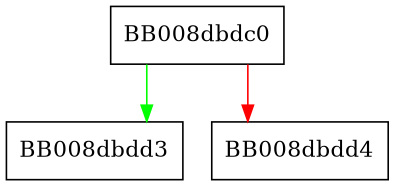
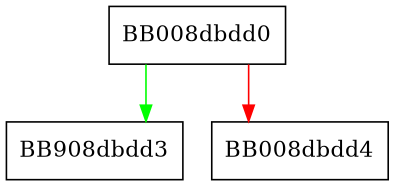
(197, 35) -> (197, 35)
(95, 151) -> (95, 151)
